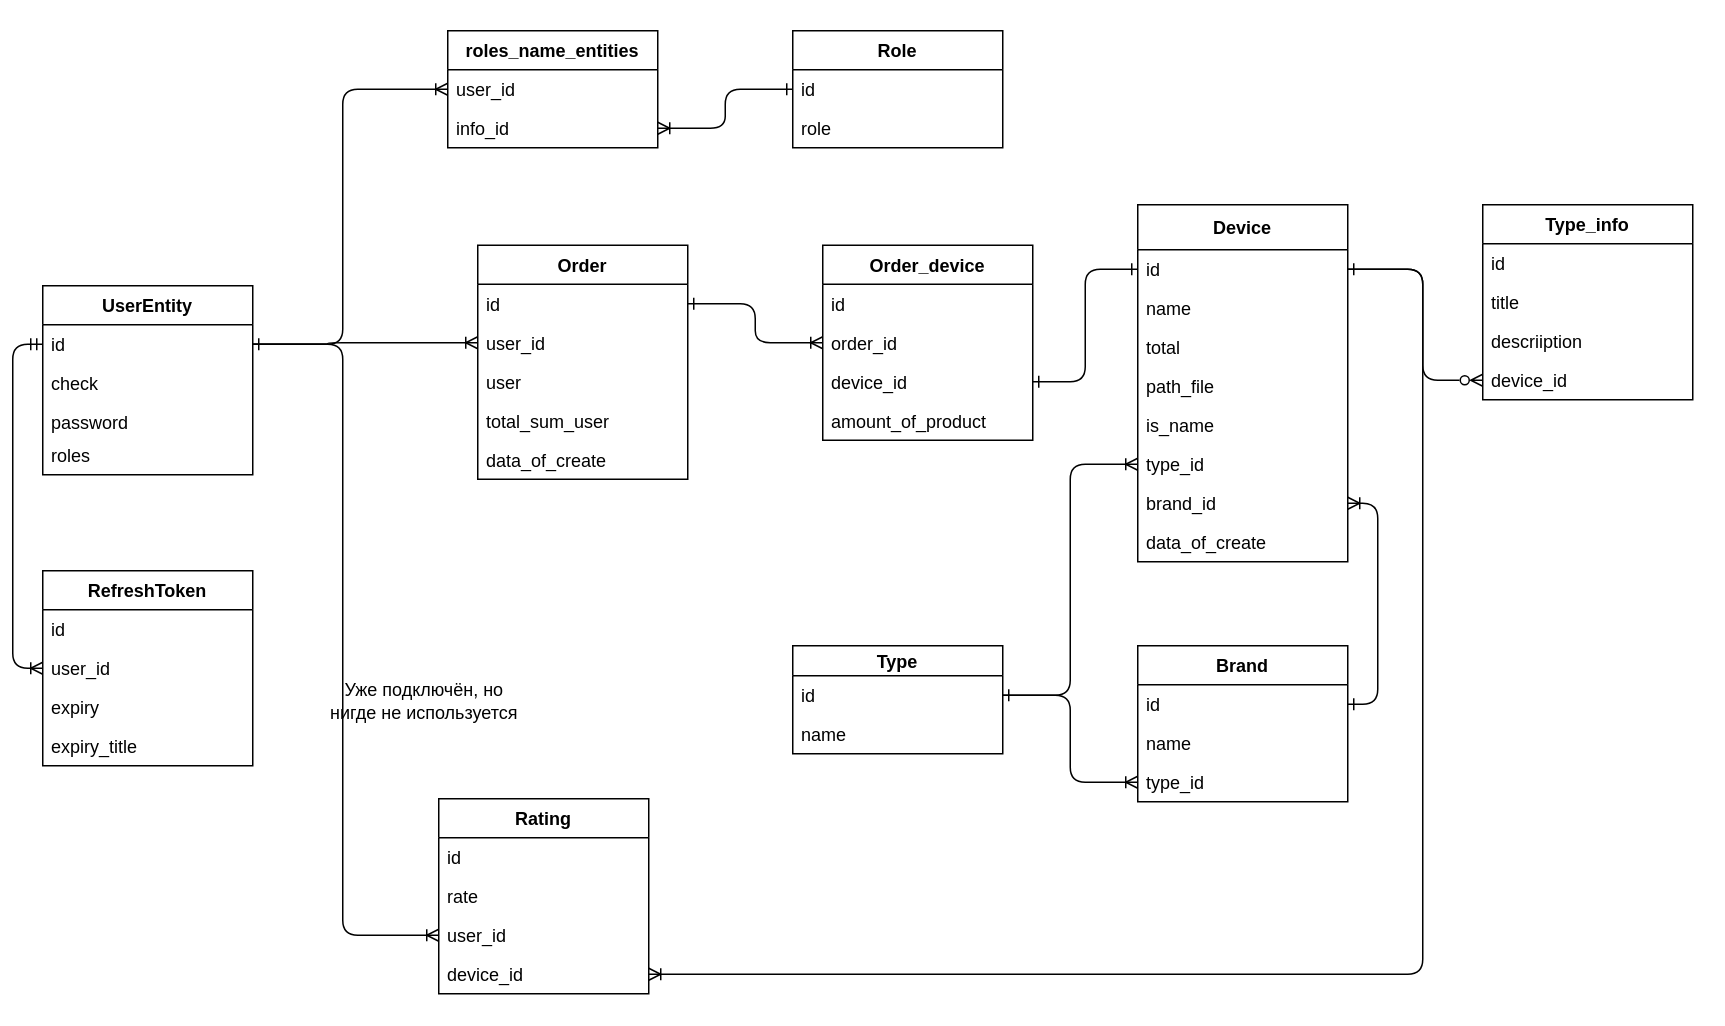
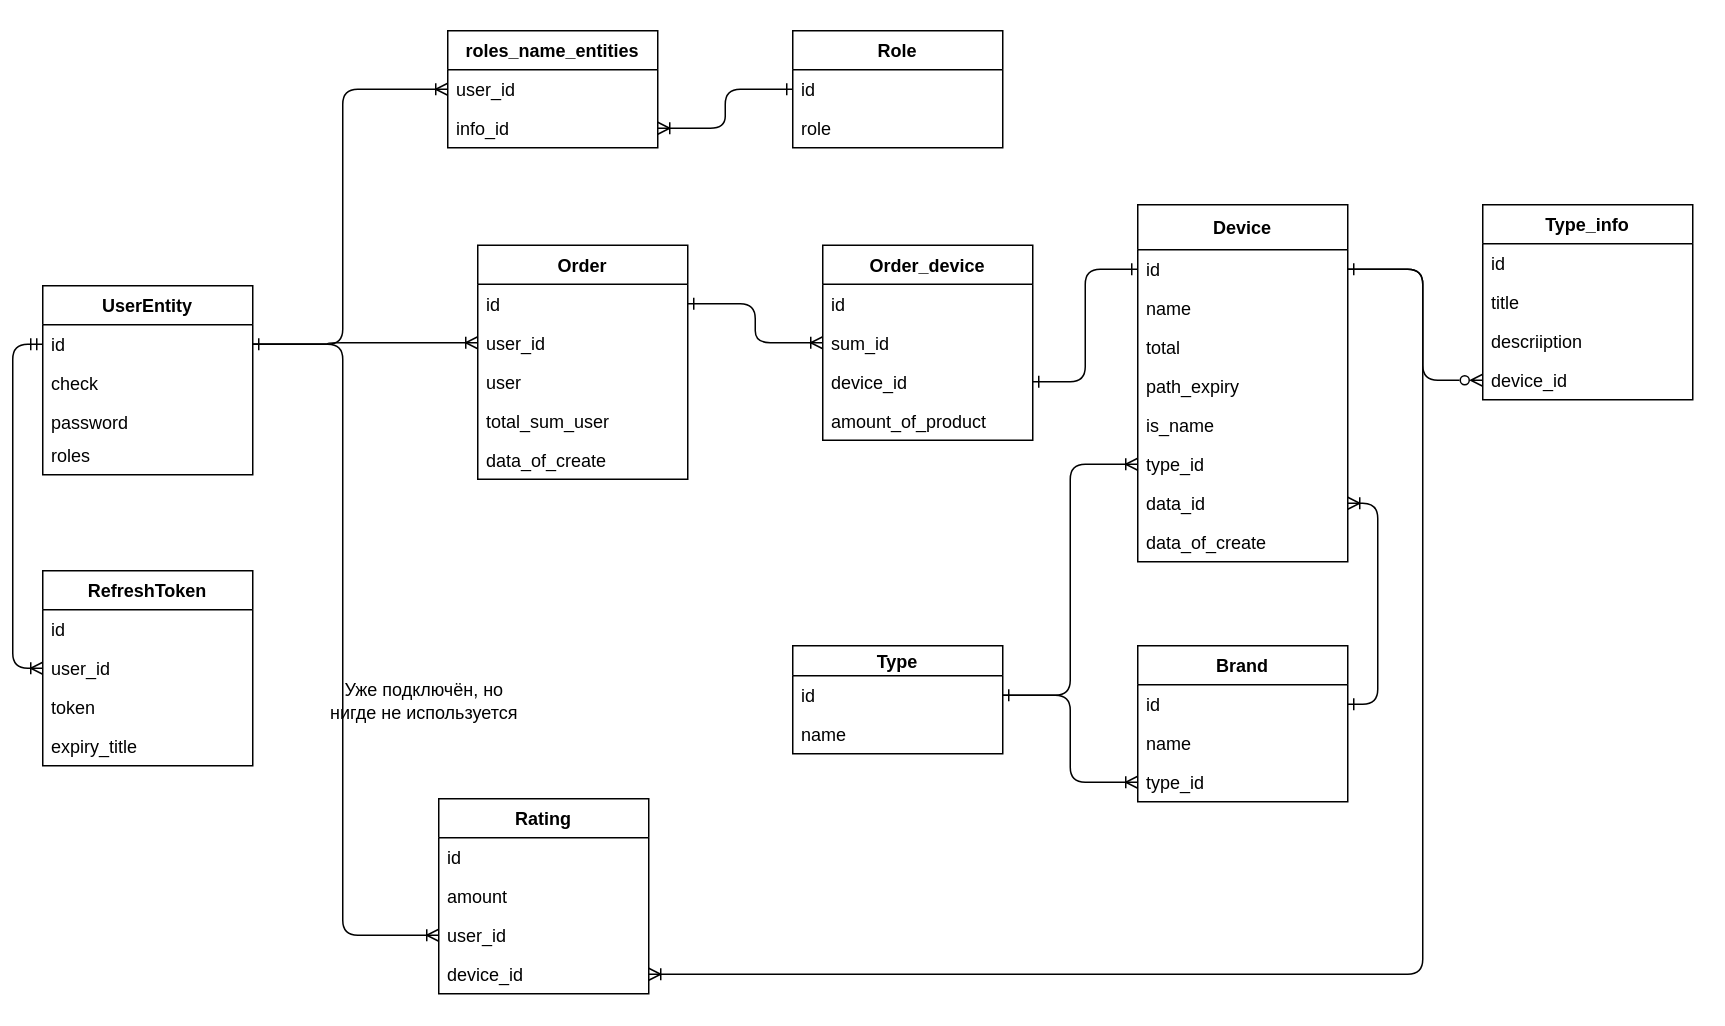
(869, 344) -> (859, 344)
(1187, 387) -> (1199, 387)
(1184, 504) -> (1179, 504)
(79, 708) -> (76, 708)
(467, 897) -> (477, 897)
